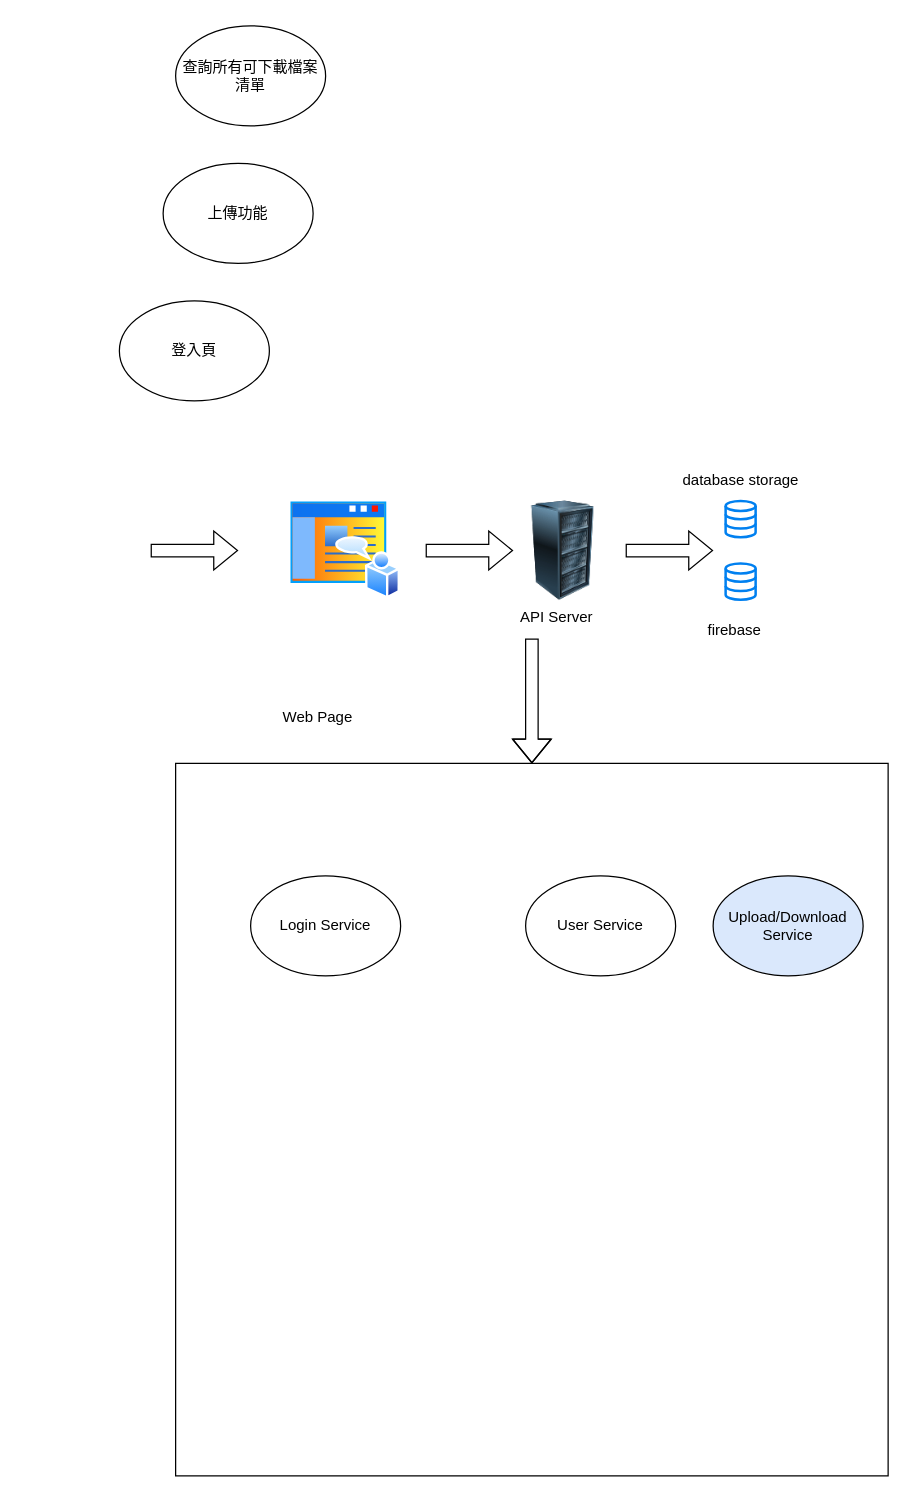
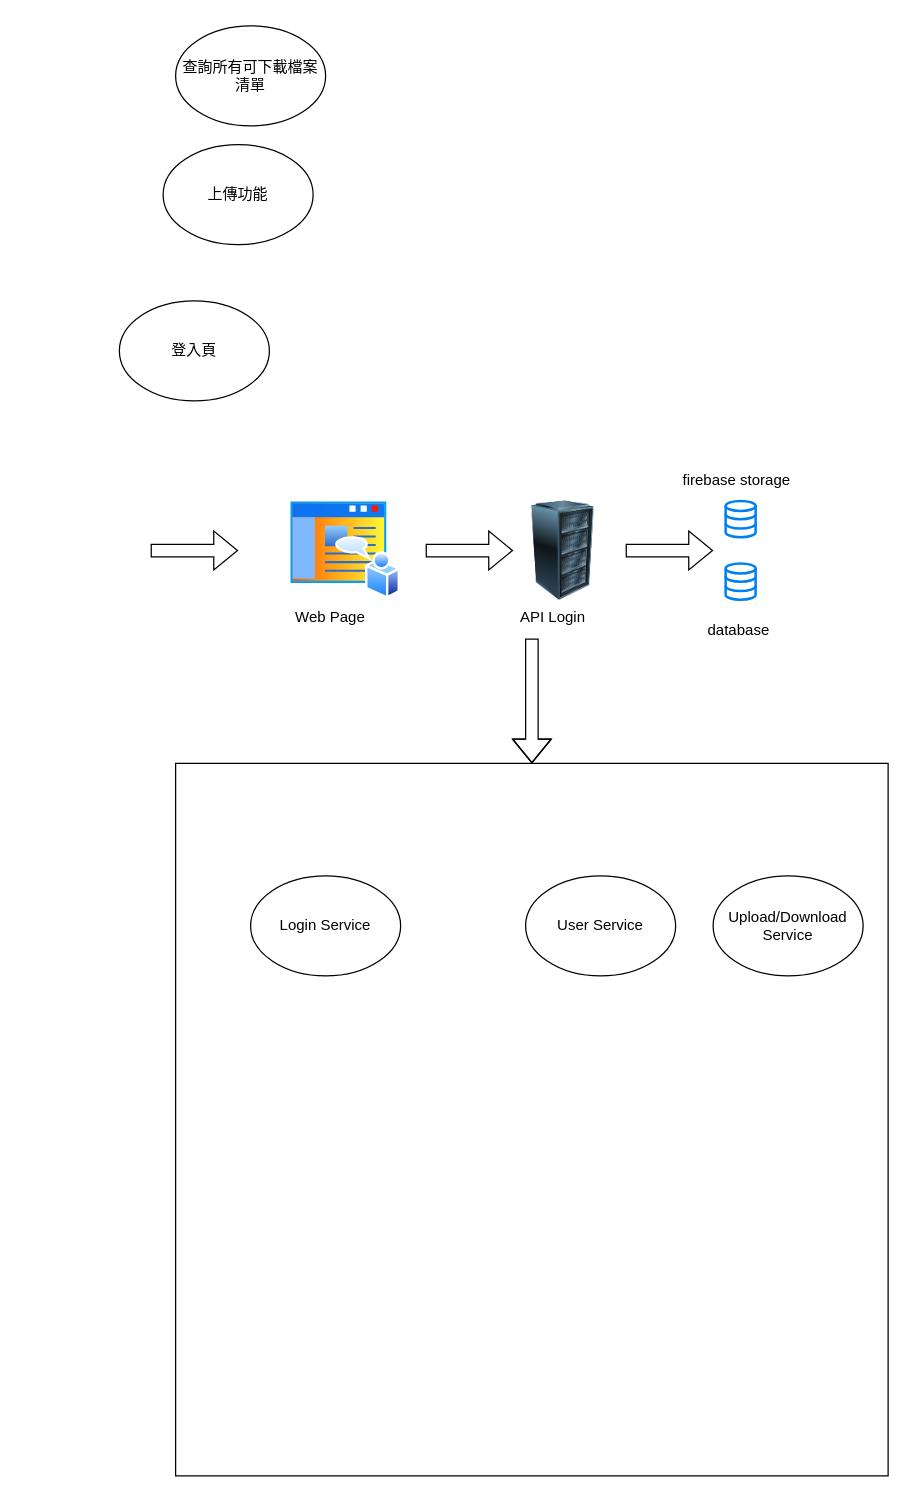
(238, 213) -> (238, 194)
(748, 480) -> (746, 480)
(560, 616) -> (554, 616)
(739, 630) -> (741, 630)
(353, 718) -> (366, 618)
(788, 926) -> (788, 926)
